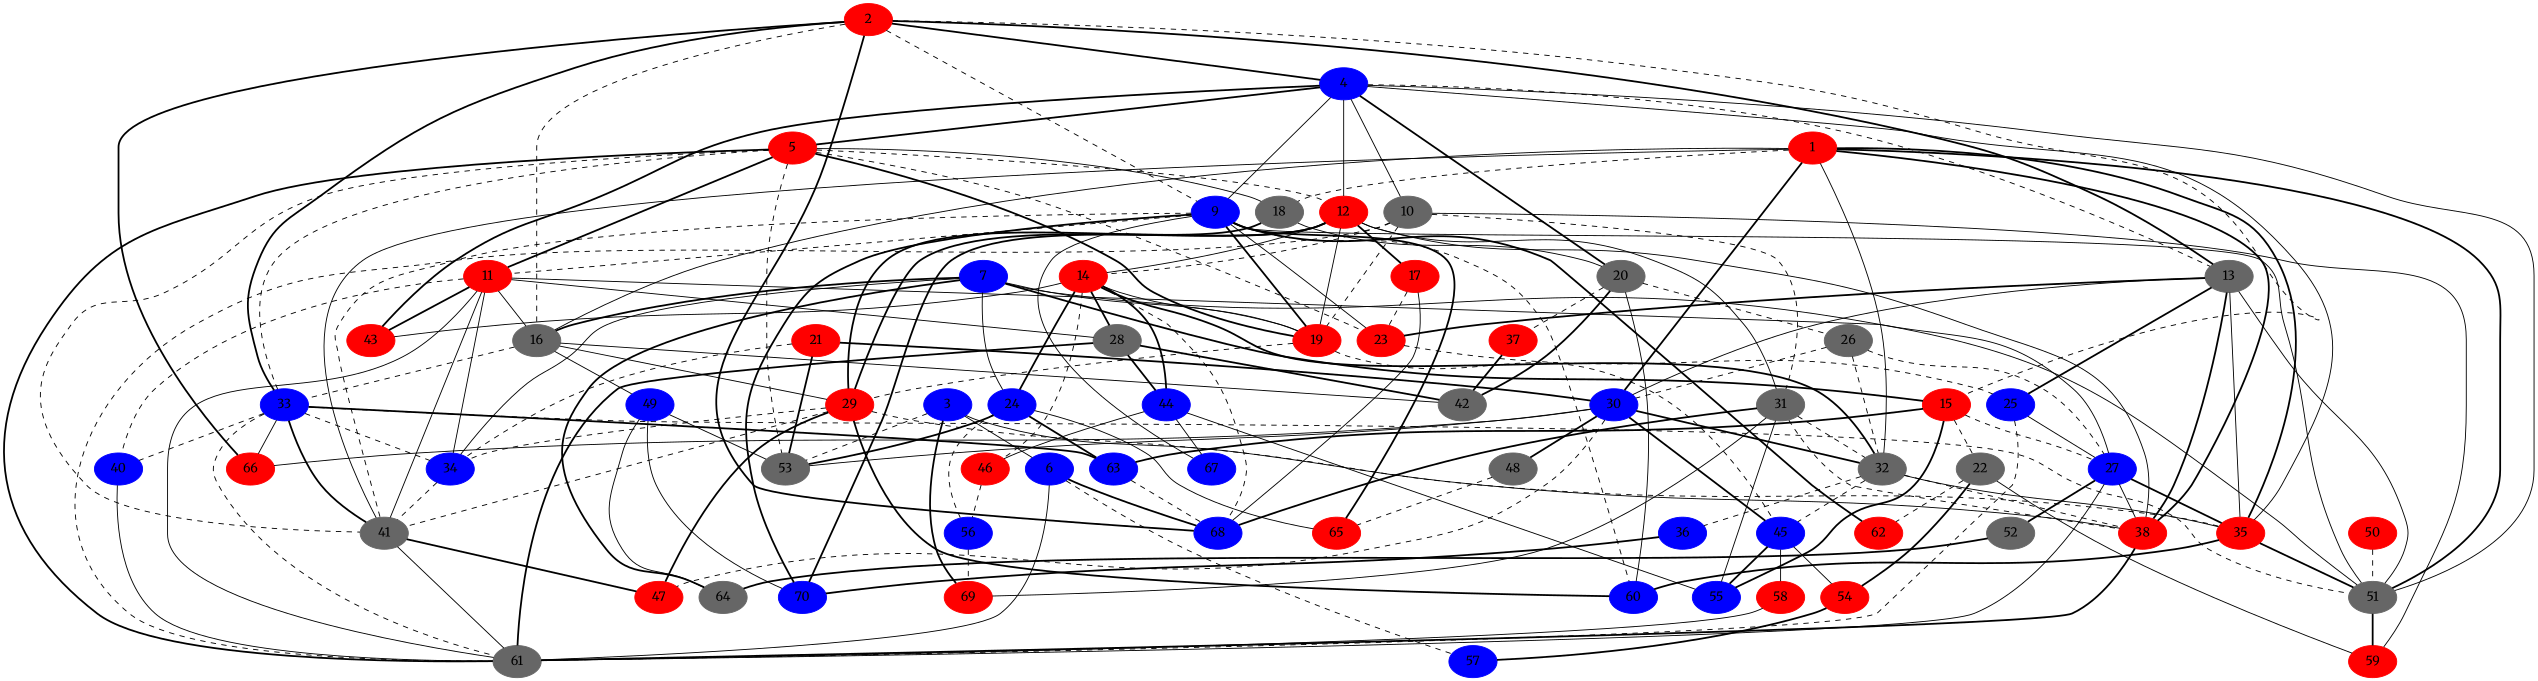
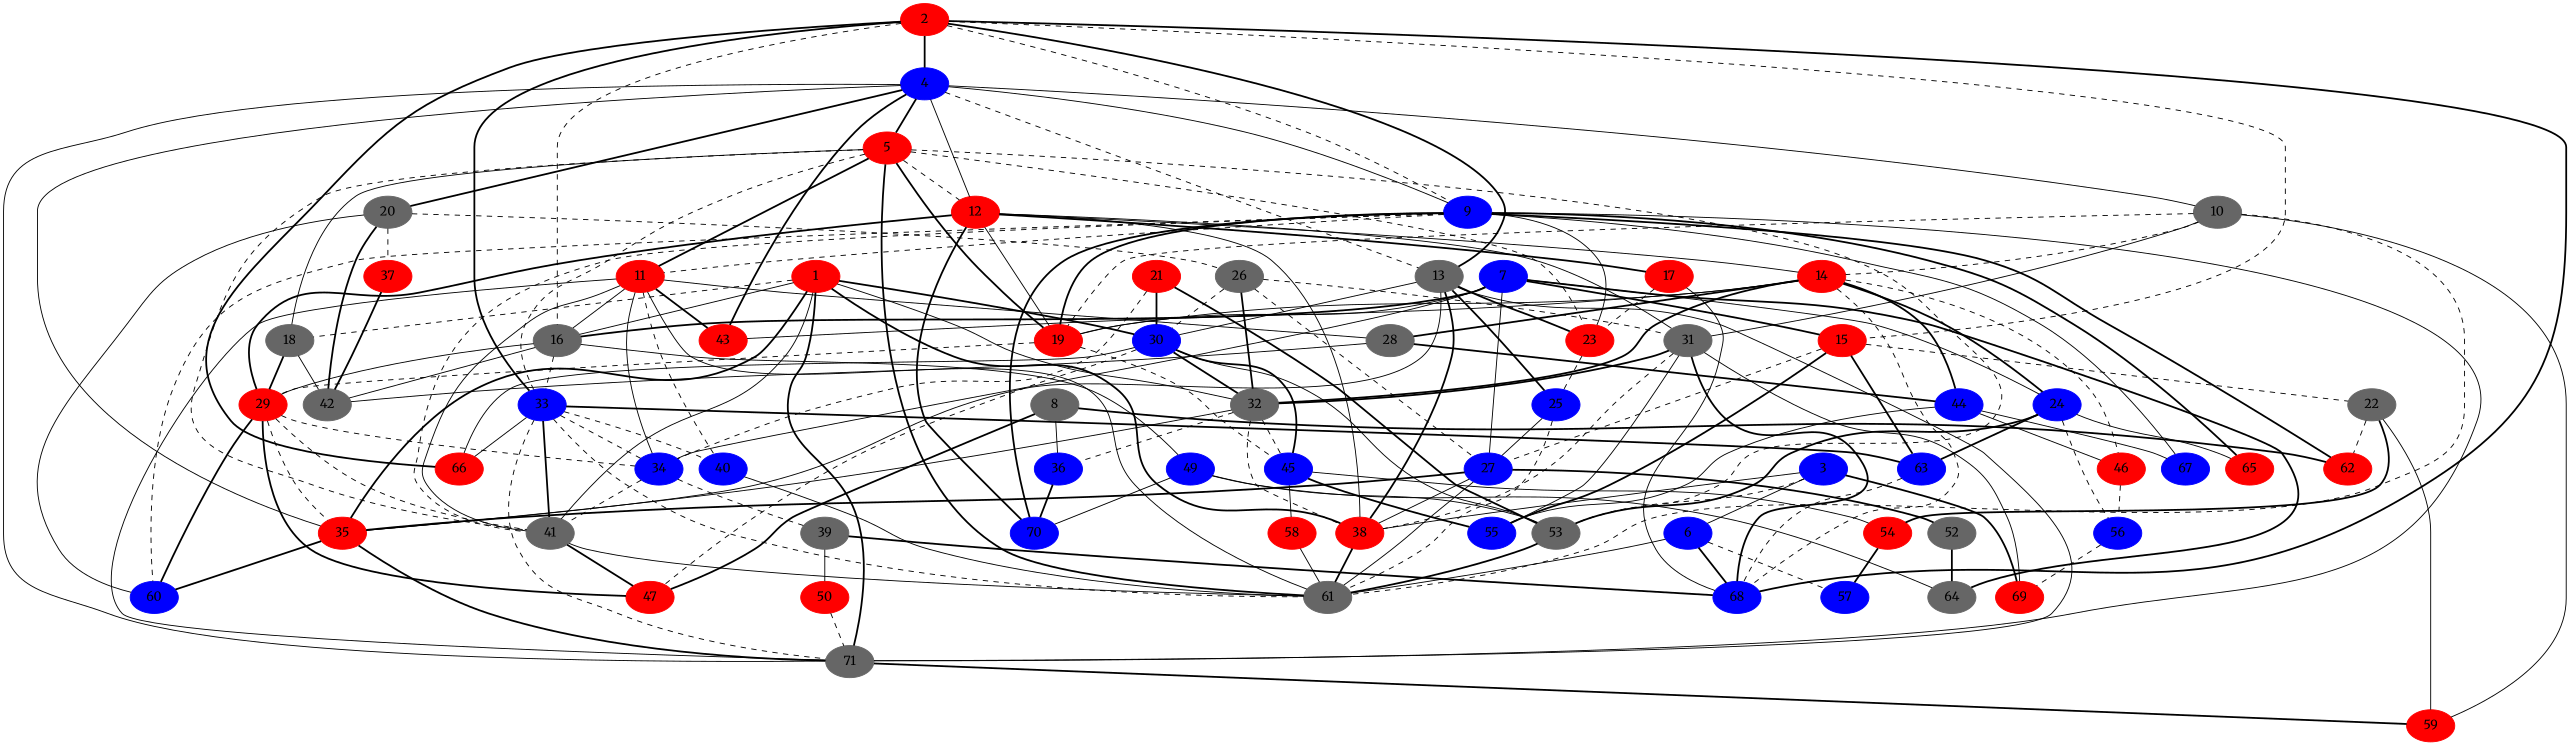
(1625, 229) -> (1944, 290)
(1450, 245) -> (308, 373)
none -> (1415, 295)
(733, 371) -> (1445, 572)
(1327, 379) -> (731, 377)
none -> (1055, 405)
(1865, 405) -> (1247, 338)
(1821, 431) -> (1476, 388)
(1513, 469) -> none
none -> (825, 533)
(2373, 597) -> (850, 662)
